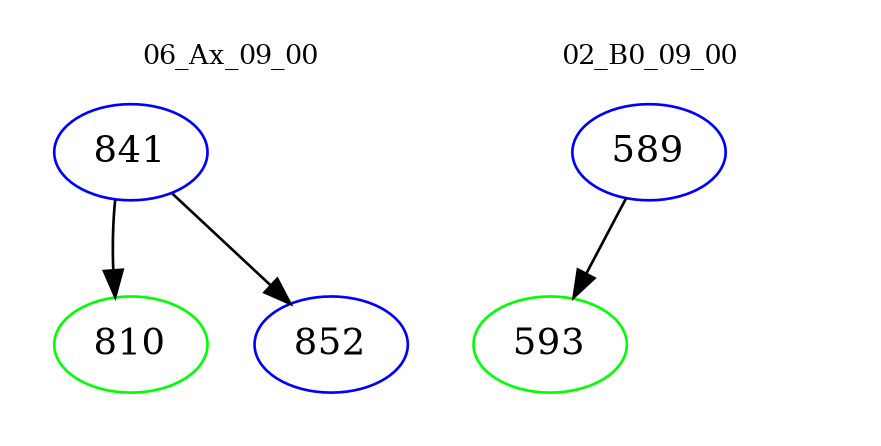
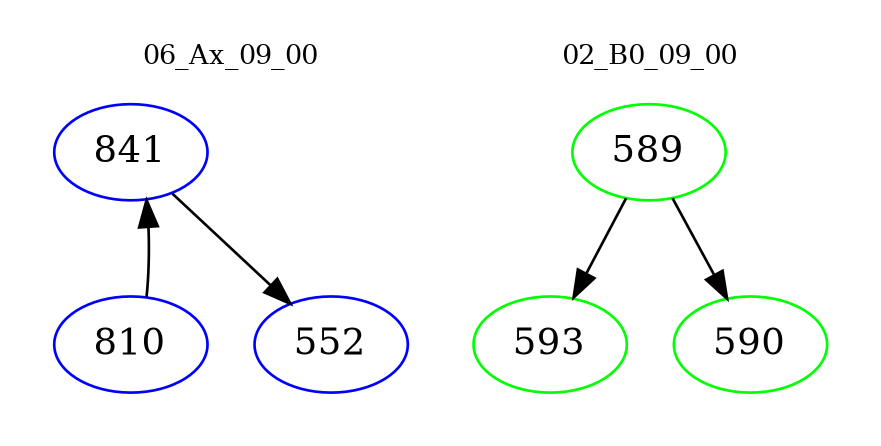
(649, 152) -> (649, 152)
(113, 235) -> (149, 262)
(131, 345) -> (131, 345)
(331, 345) -> (331, 345)
none -> (751, 345)
